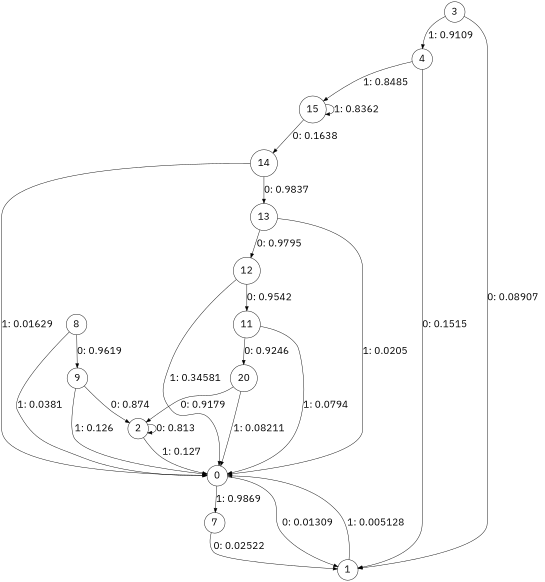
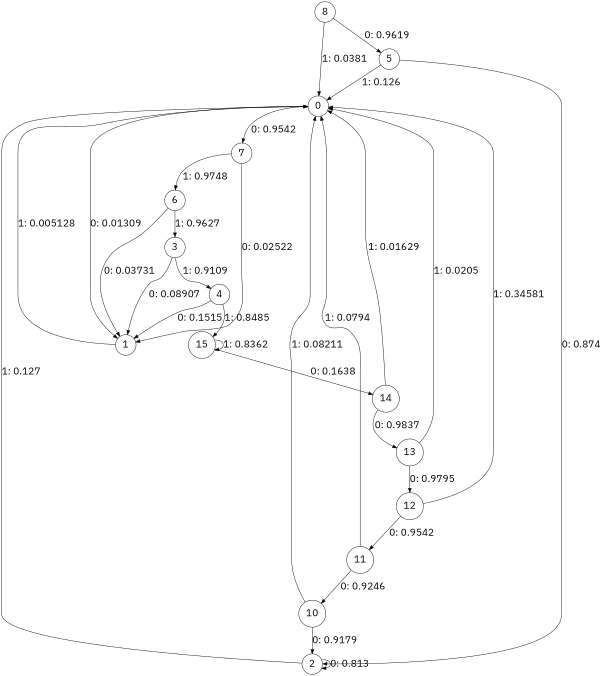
none -> (175, 200)
(77, 378) -> (389, 59)
(244, 378) -> (312, 614)
(243, 499) -> (278, 130)
